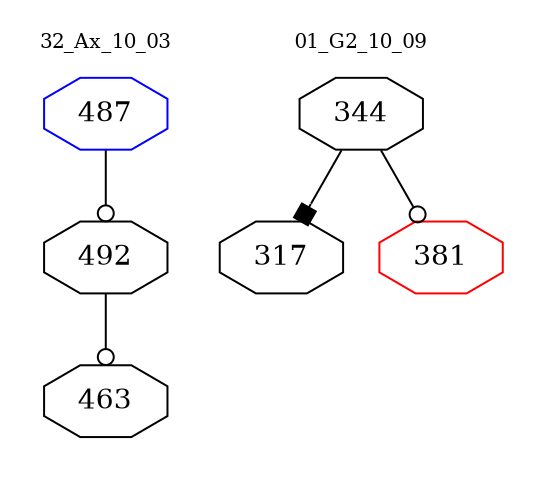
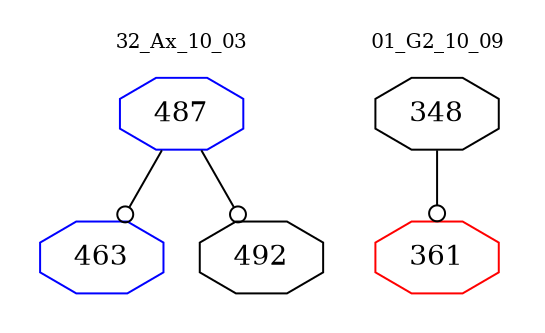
(361, 114) -> (437, 114)
(281, 257) -> none
(441, 257) -> (437, 257)
(106, 321) -> (146, 179)
(106, 401) -> (102, 257)
